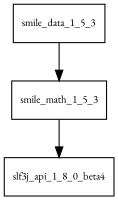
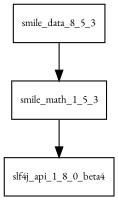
(59, 23) -> (59, 23)
(59, 177) -> (59, 177)
